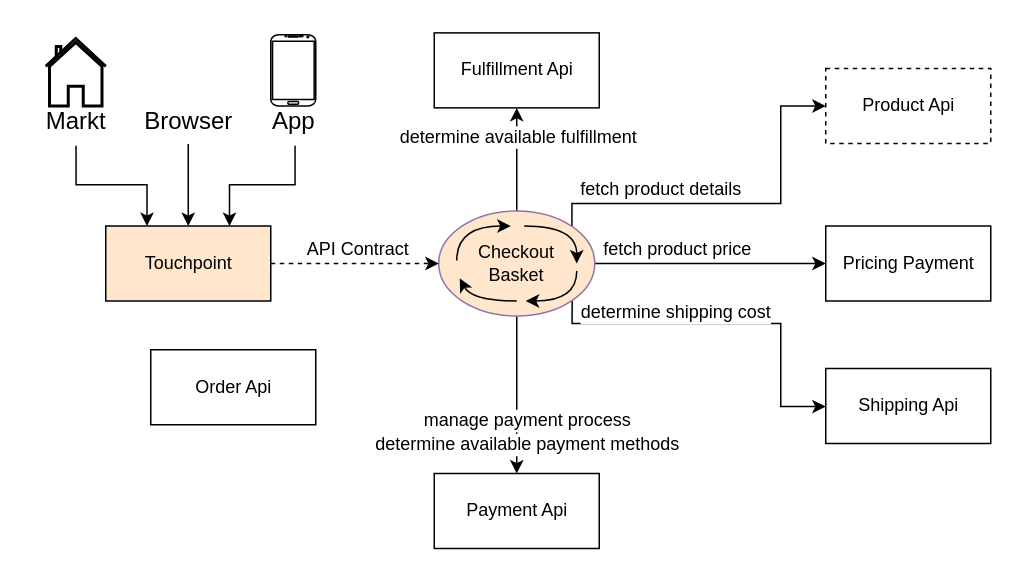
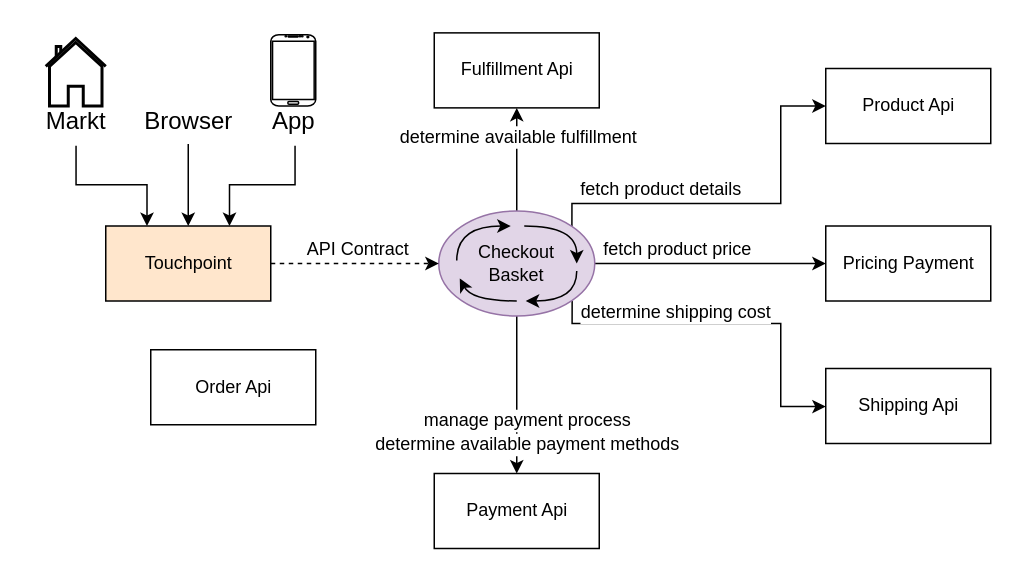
(908, 106) -> (908, 106)
(517, 263) -> (517, 263)
